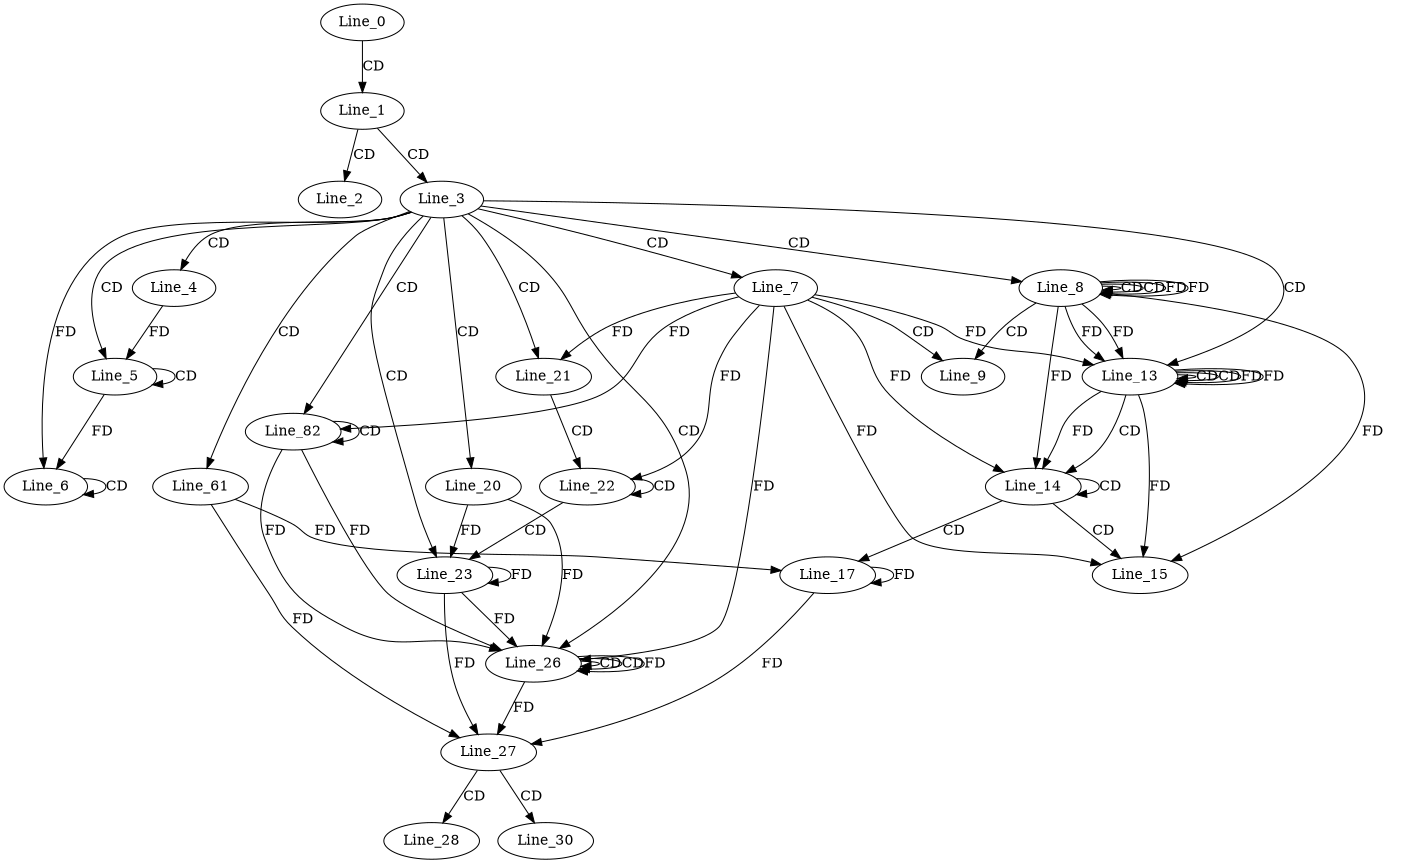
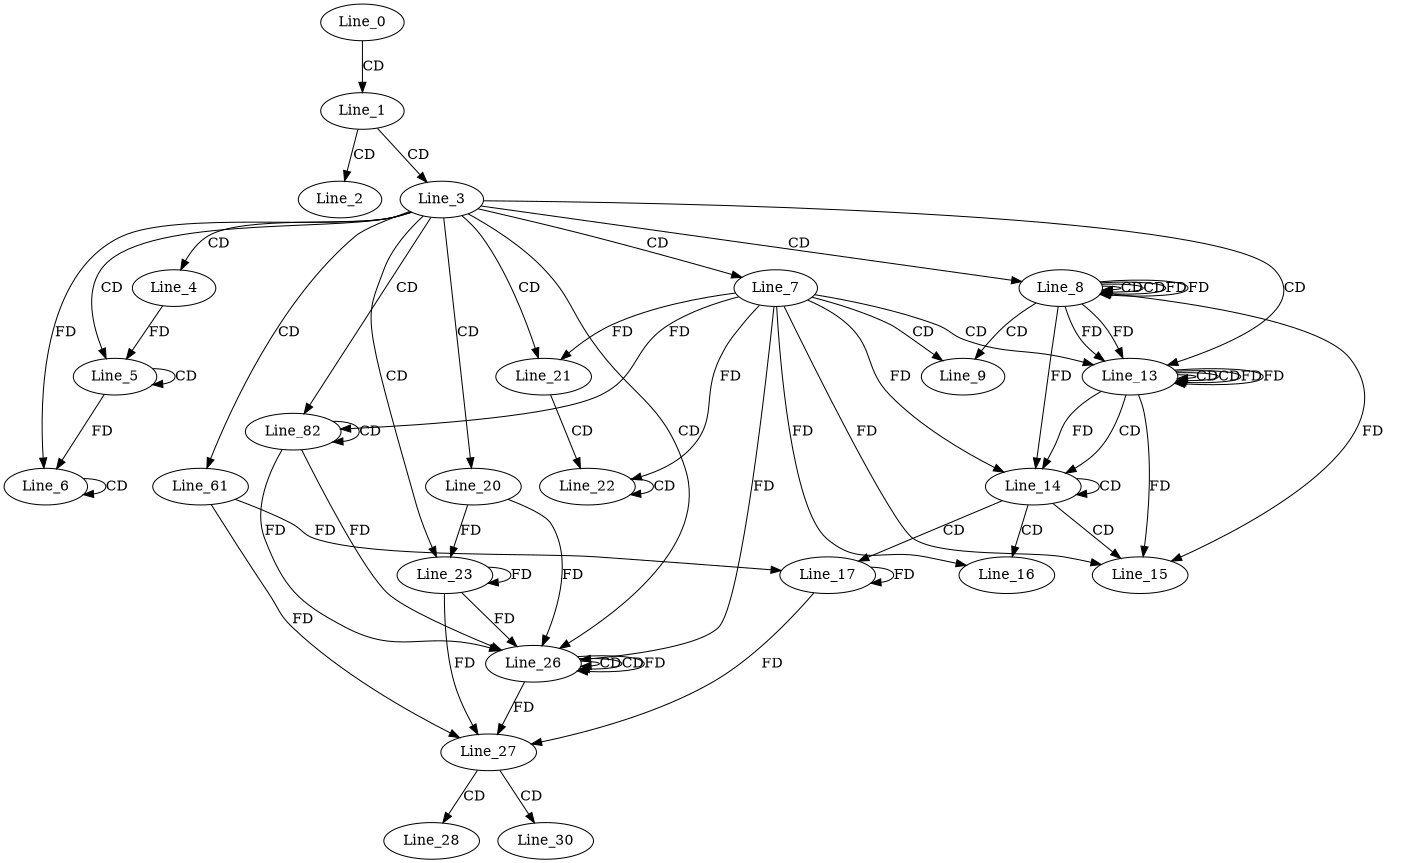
(976, 332) -> (976, 332)
(521, 528) -> none
none -> (1007, 575)
